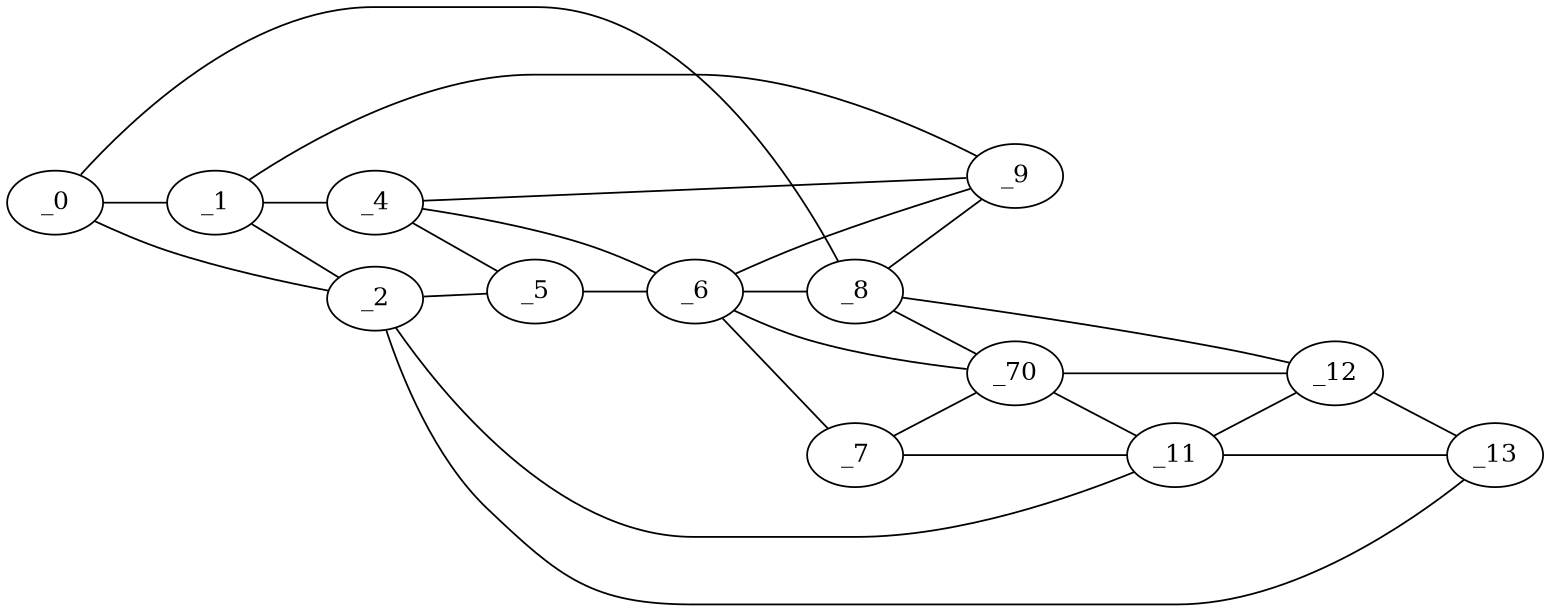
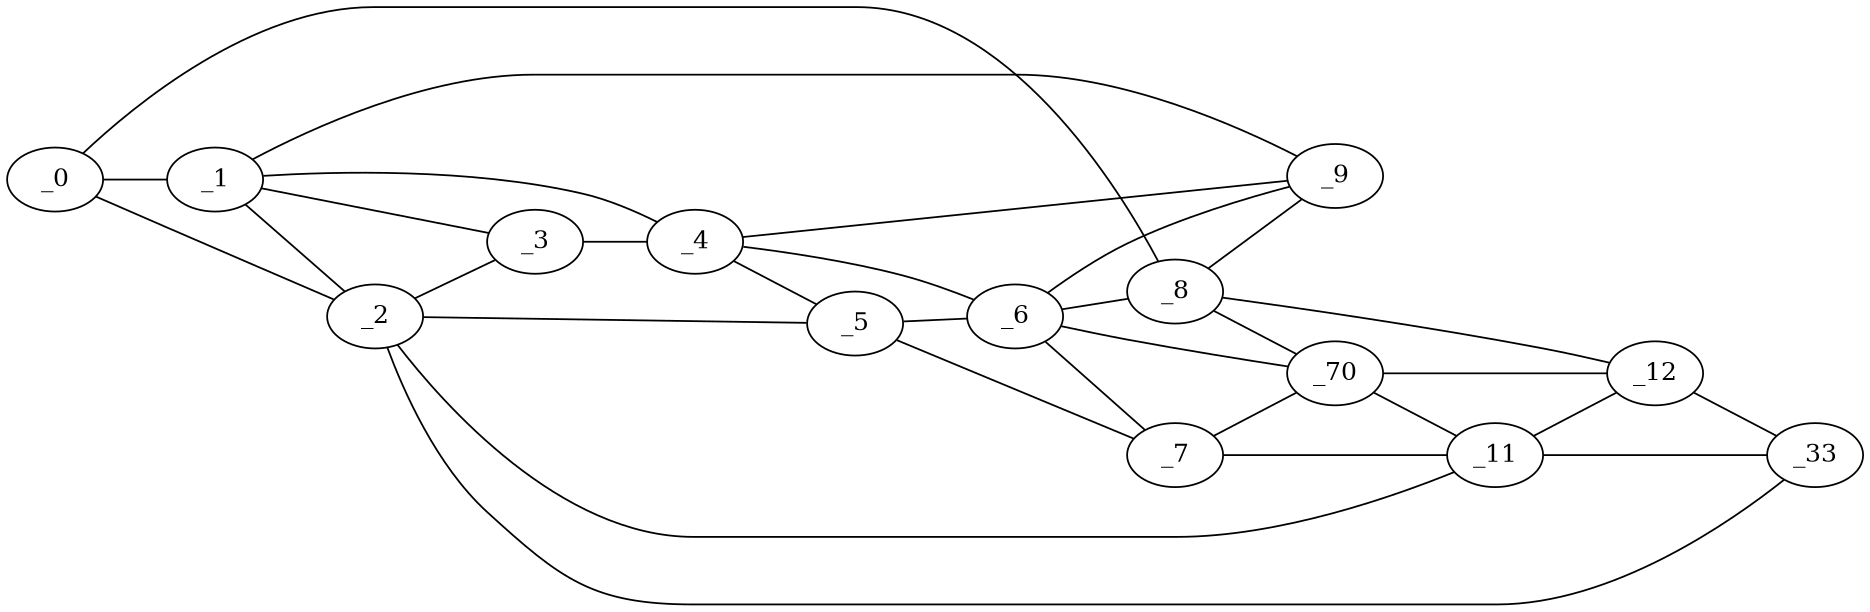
none -> (535, 242)
none -> (1015, 389)
(1495, 455) -> (1815, 455)
